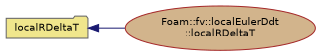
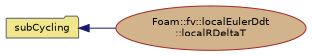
(47, 28) -> (42, 28)
